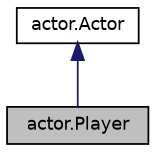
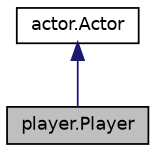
(78, 125) -> (78, 125)
